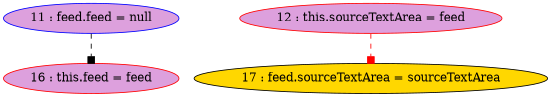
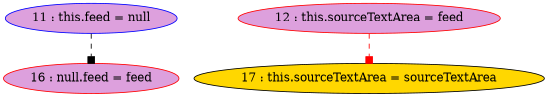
(91, 18) -> (91, 18)
(91, 78) -> (91, 78)
(371, 78) -> (369, 78)
